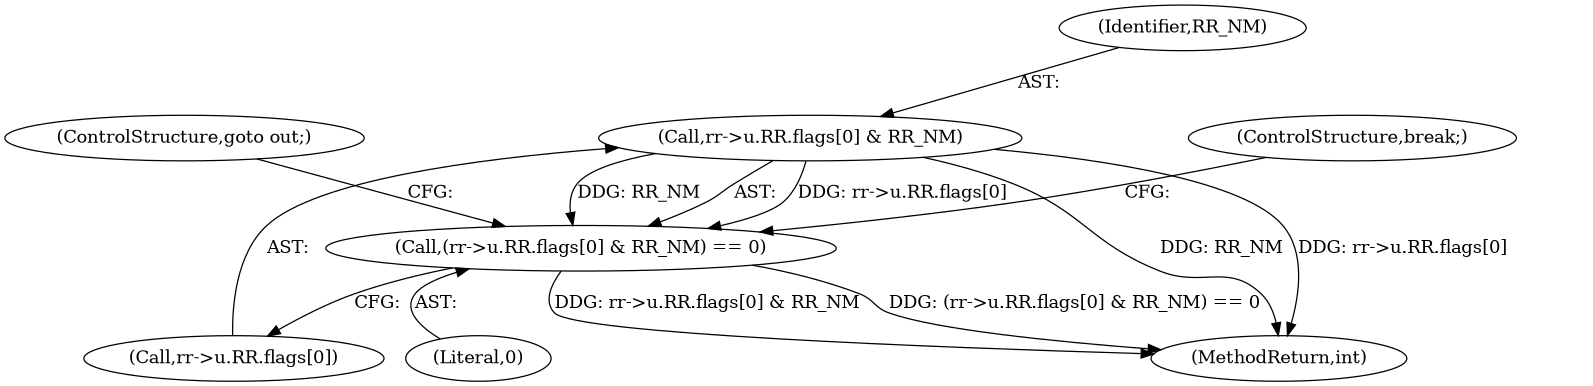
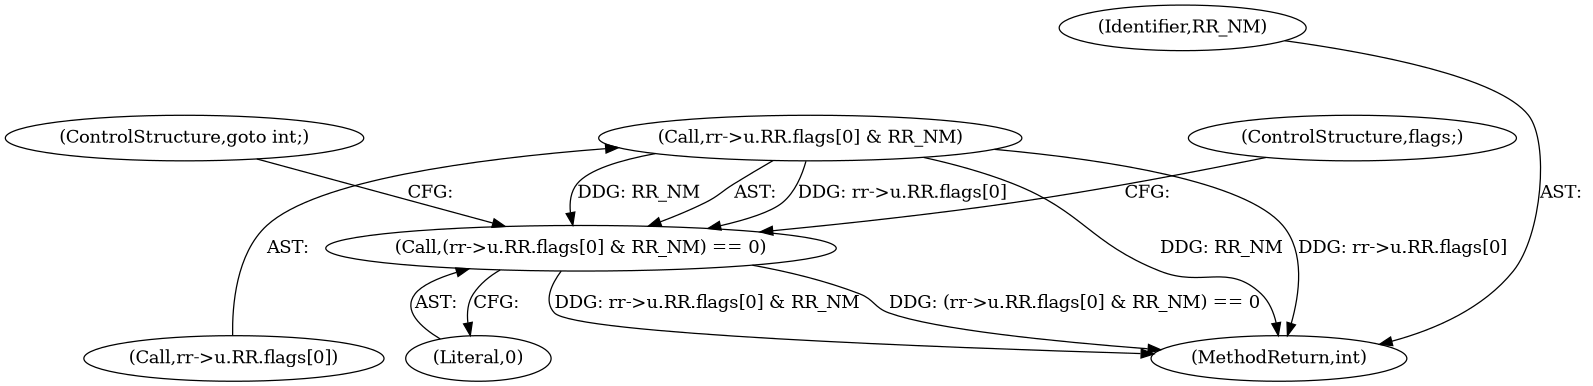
(1006, 80) -> (1537, 137)
(185, 138) -> (185, 138)
(1352, 138) -> (1352, 138)
(363, 291) -> (475, 291)
